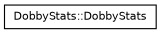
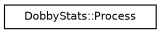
(80, 17) -> (80, 17)
